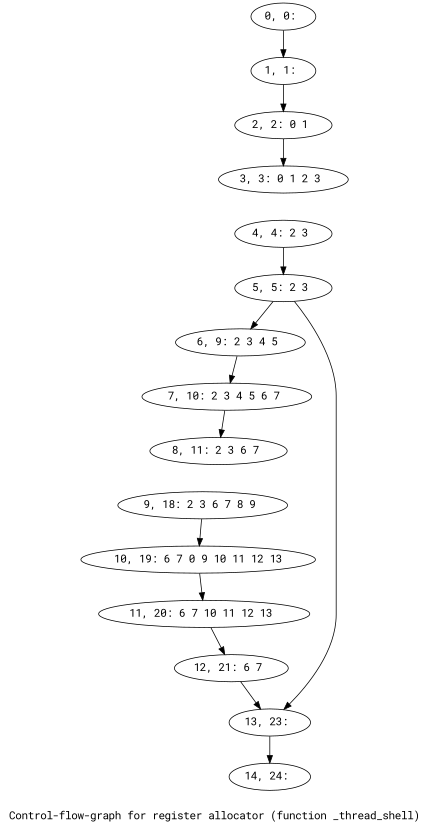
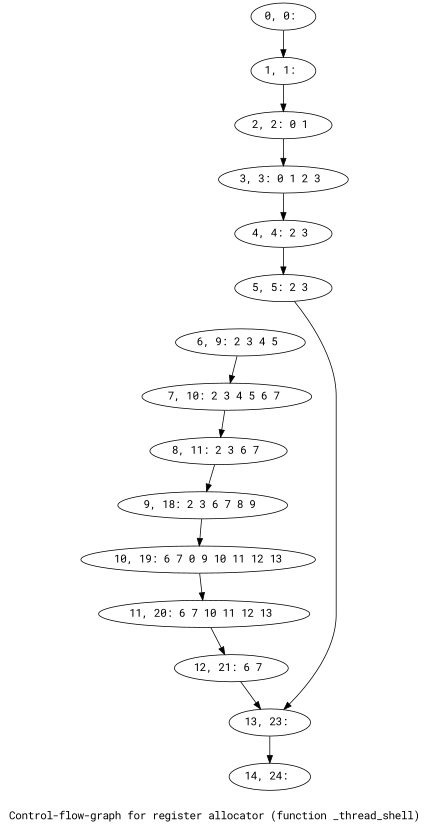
none -> (283, 203)
(264, 312) -> none
none -> (212, 475)
